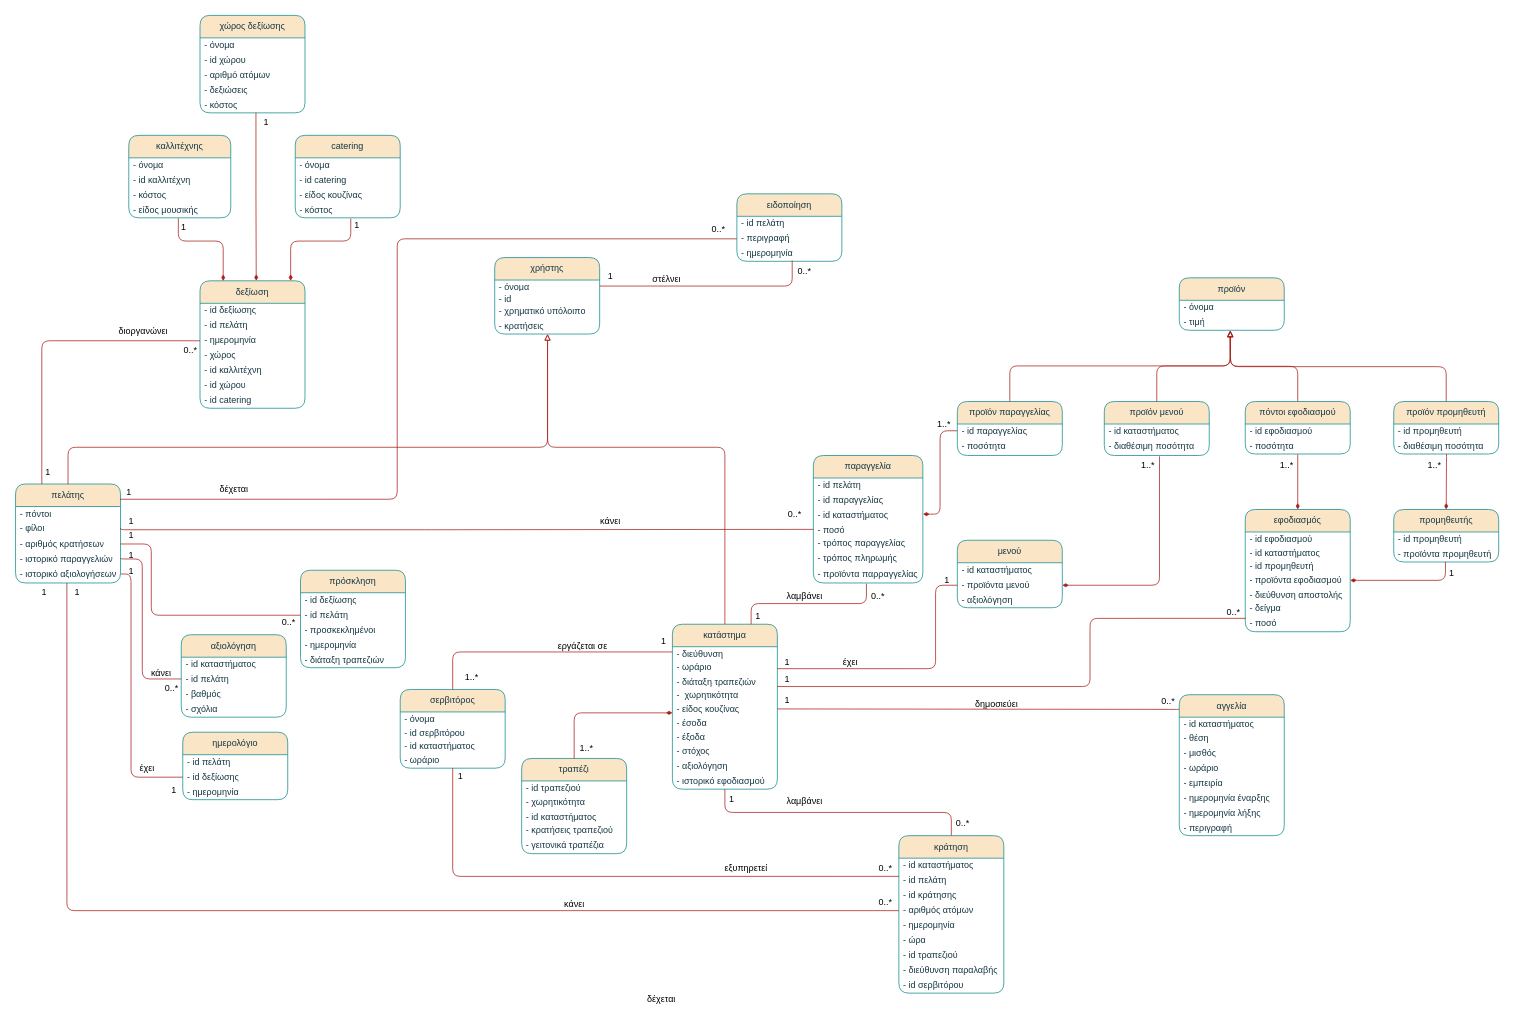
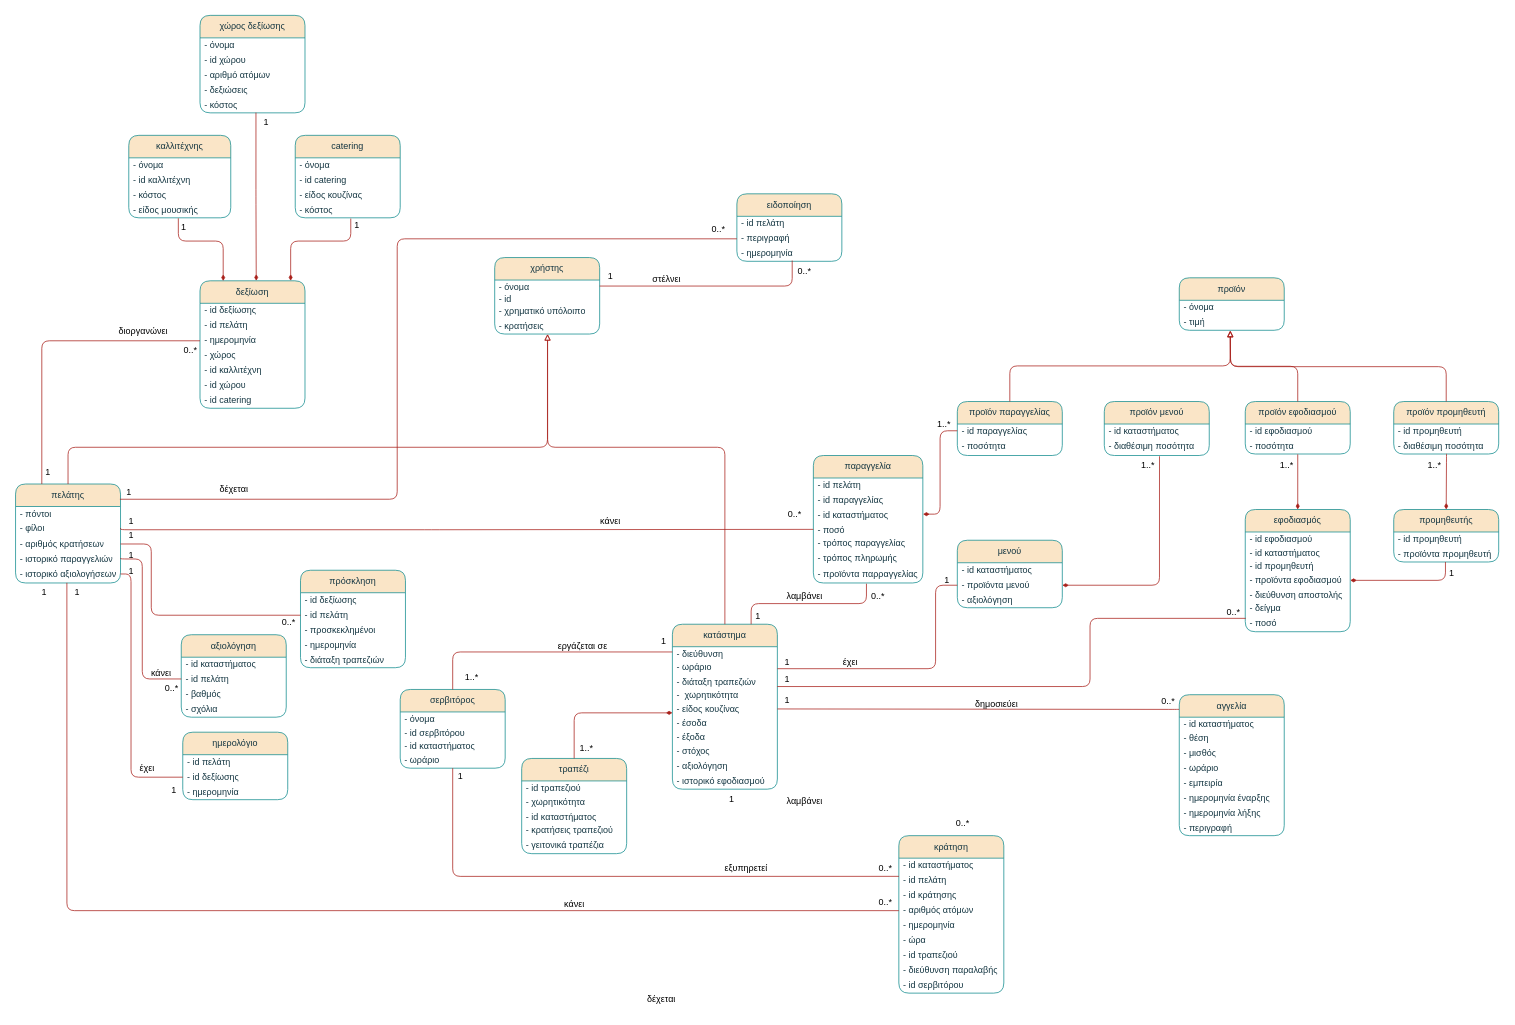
(1157, 386) -> none
(1298, 413) -> (1298, 413)
(840, 813) -> none
